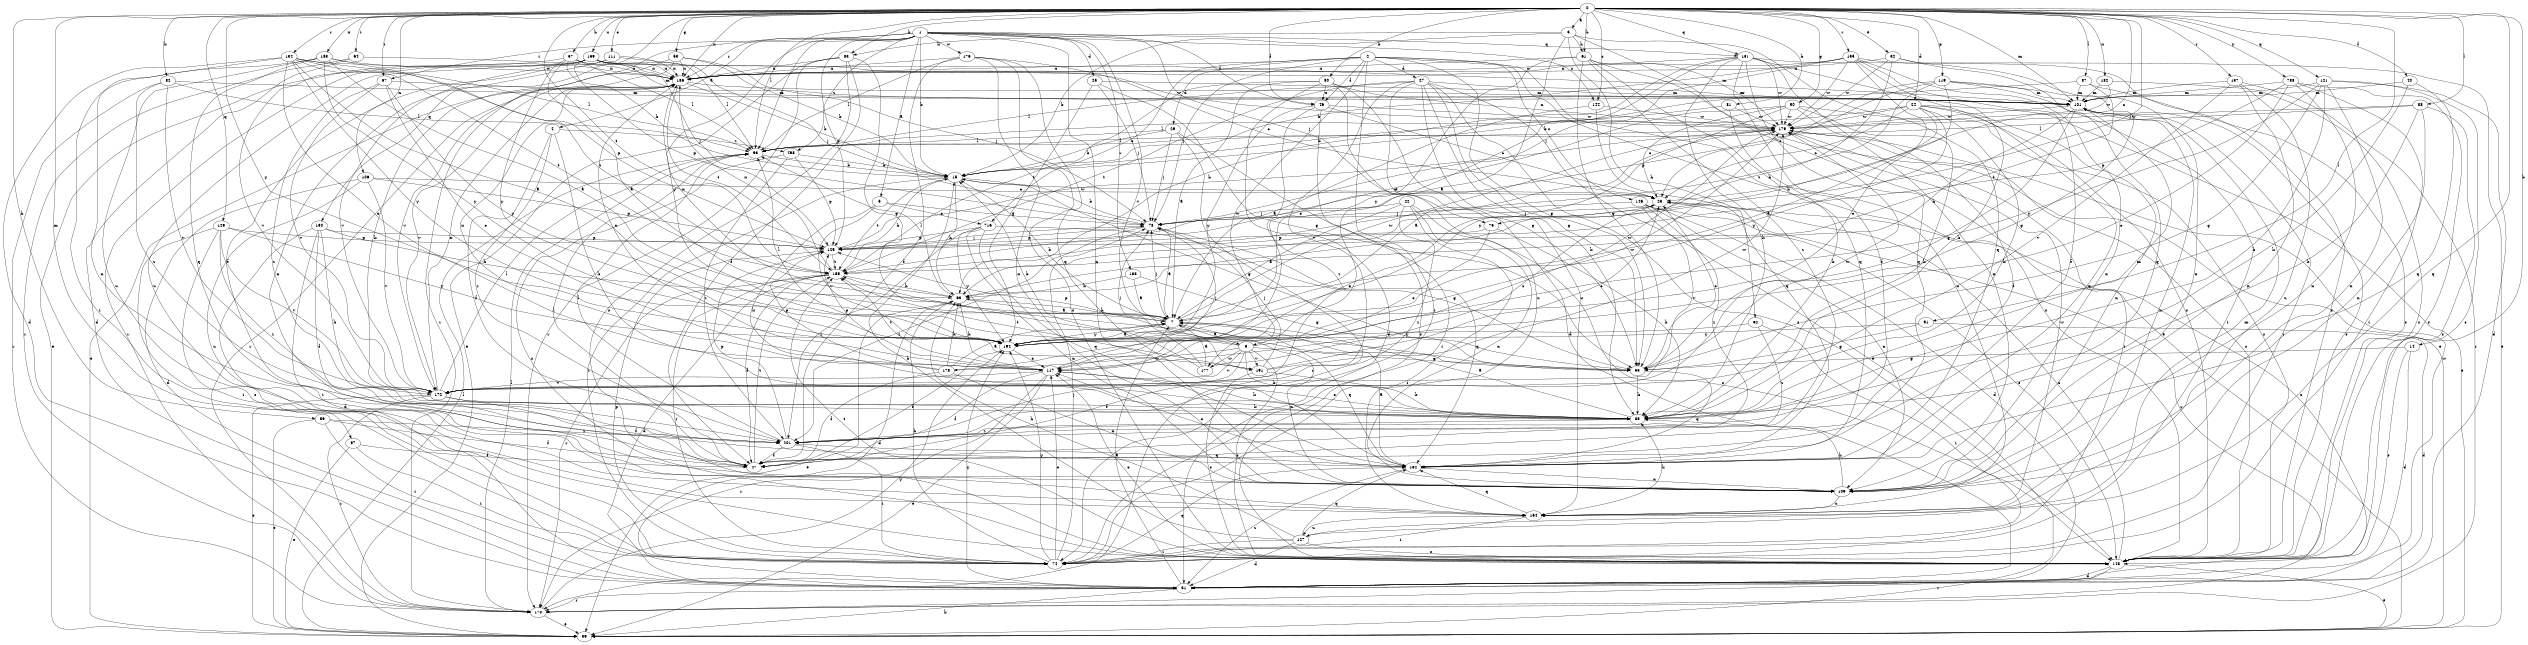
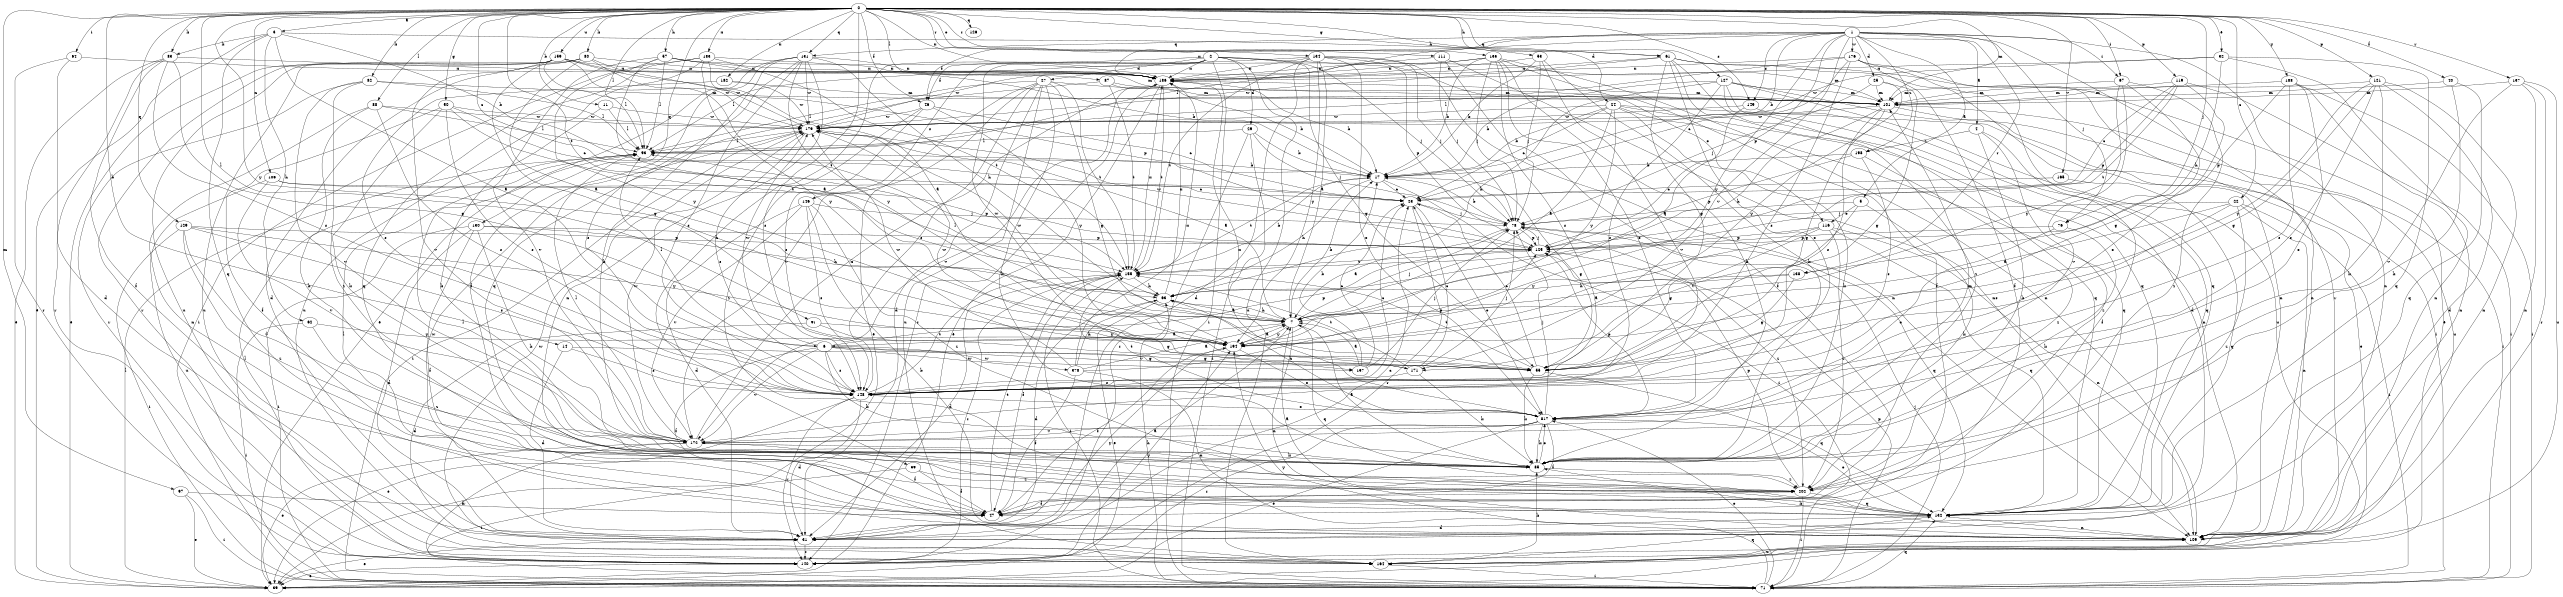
none -> (1640, 10)
none -> (974, 32)
(2260, 45) -> (2322, 45)
(729, 57) -> (1200, 57)
(2291, 81) -> (2289, 81)
(1324, 93) -> (873, 72)
(1542, 105) -> (738, 93)
(1596, 105) -> (1751, 105)
(1729, 105) -> (606, 105)
(791, 153) -> (1859, 153)
(955, 178) -> (1378, 178)
none -> (2061, 178)
(845, 182) -> (1417, 117)
none -> (2144, 183)
(1452, 218) -> (2051, 235)
(988, 226) -> (1826, 226)
(1513, 226) -> none
(2158, 265) -> (720, 266)
(1397, 271) -> none
(1884, 347) -> (922, 371)
(946, 371) -> (1076, 371)
(1050, 371) -> (1545, 419)
(1205, 371) -> (1360, 371)
(1260, 371) -> (1415, 371)
(788, 443) -> (1802, 492)
(1414, 517) -> (2359, 484)
(452, 518) -> none
(1255, 528) -> (1441, 528)
(1055, 564) -> (1763, 588)
(538, 612) -> (805, 564)
(945, 612) -> (365, 564)
(283, 625) -> none
